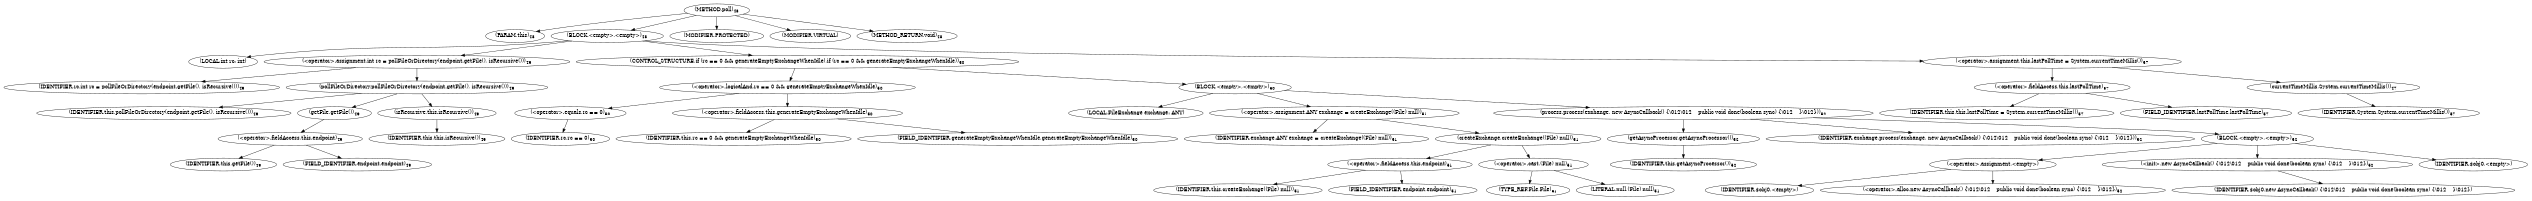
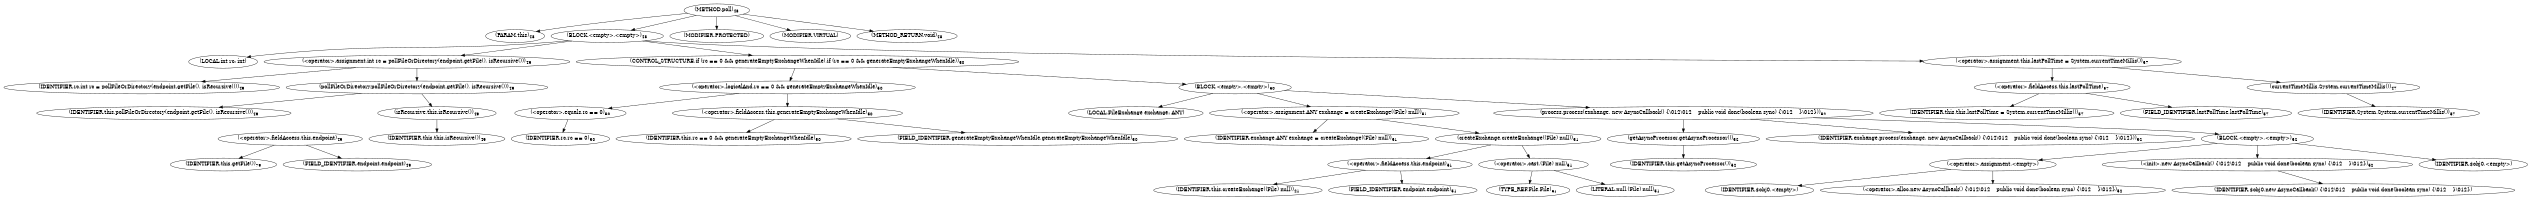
(334, 113) -> none
(259, 164) -> (259, 164)
(1297, 190) -> (1297, 190)
